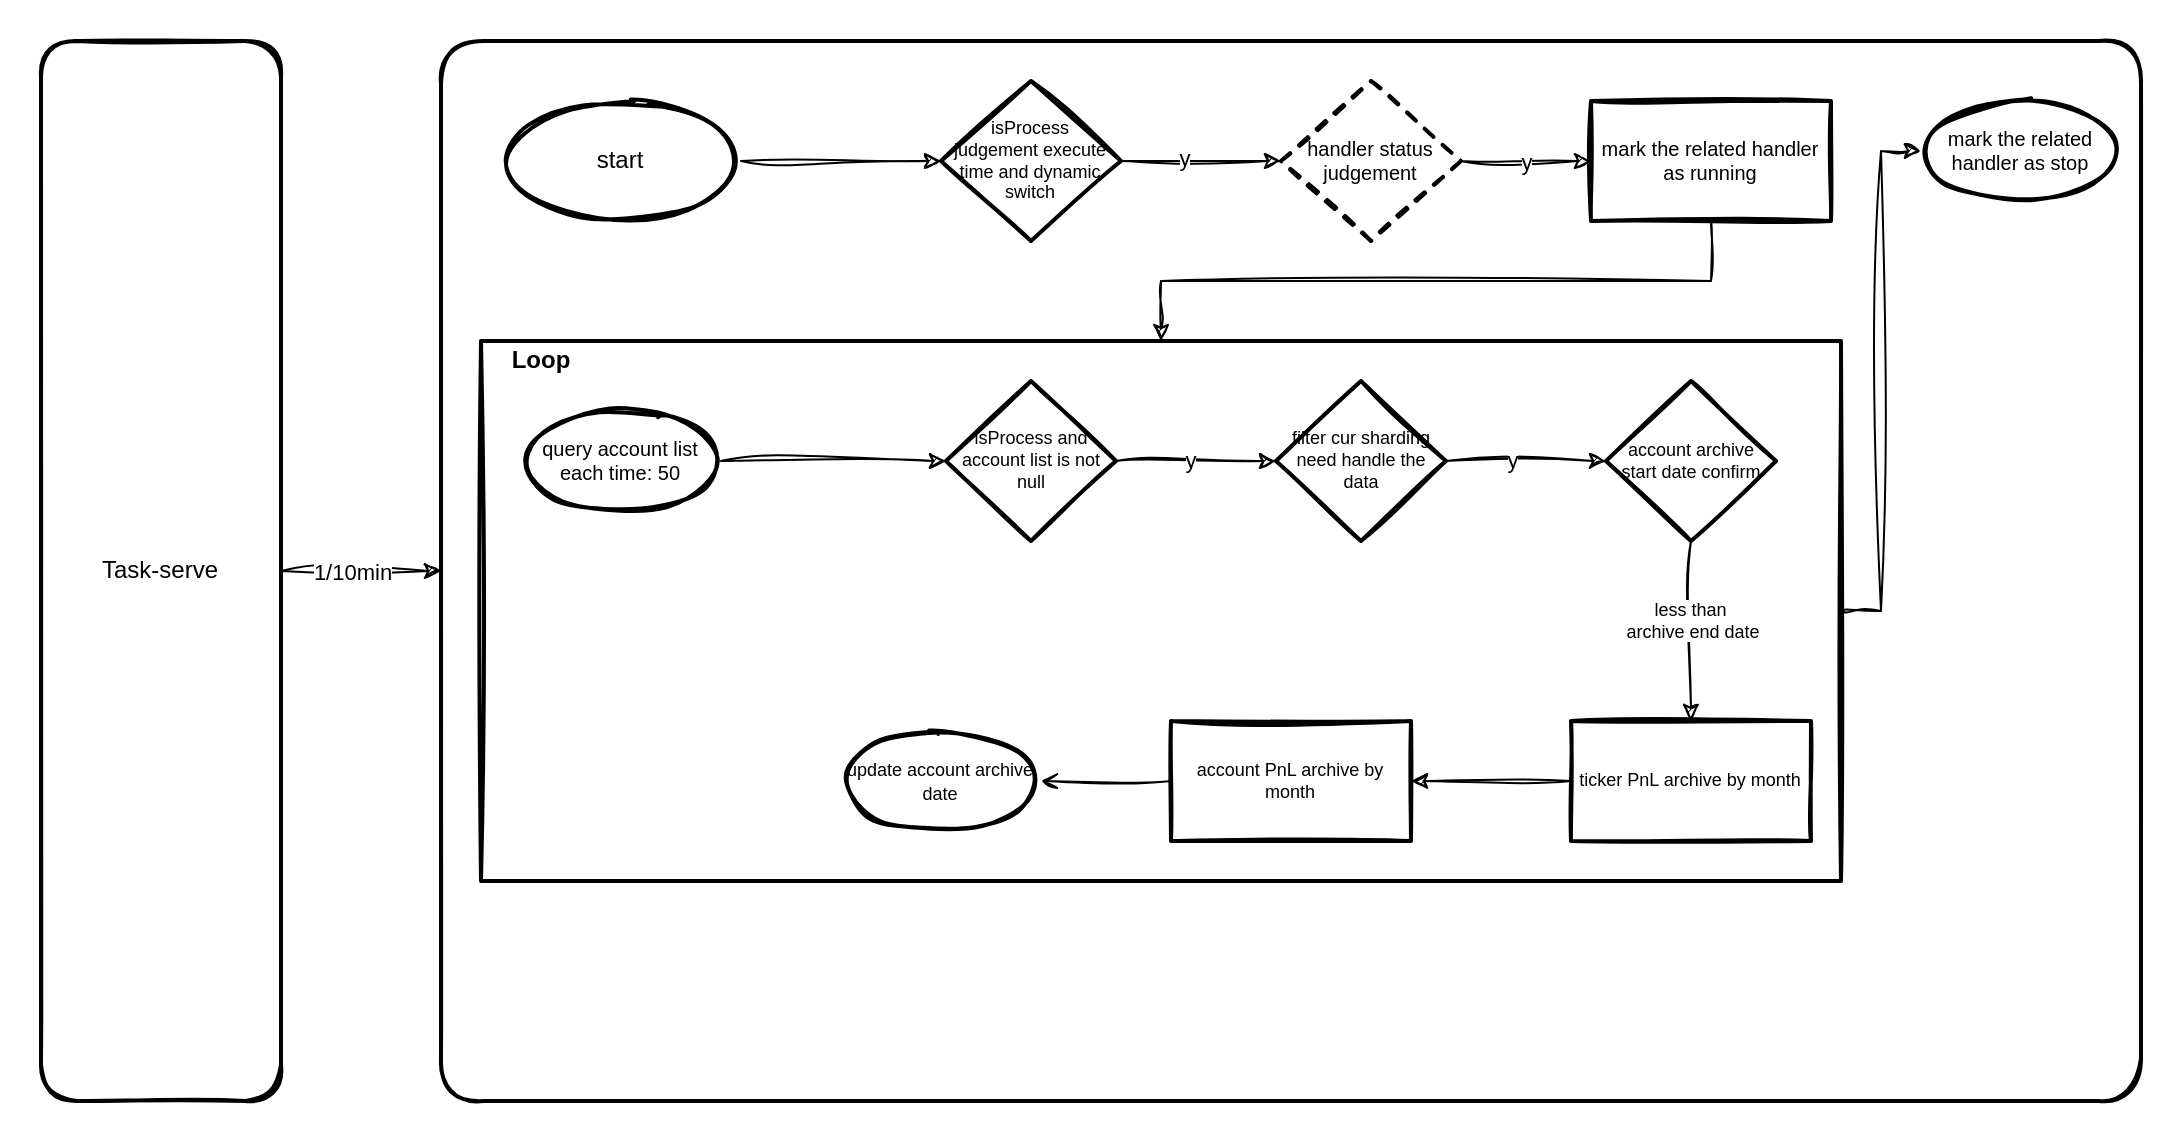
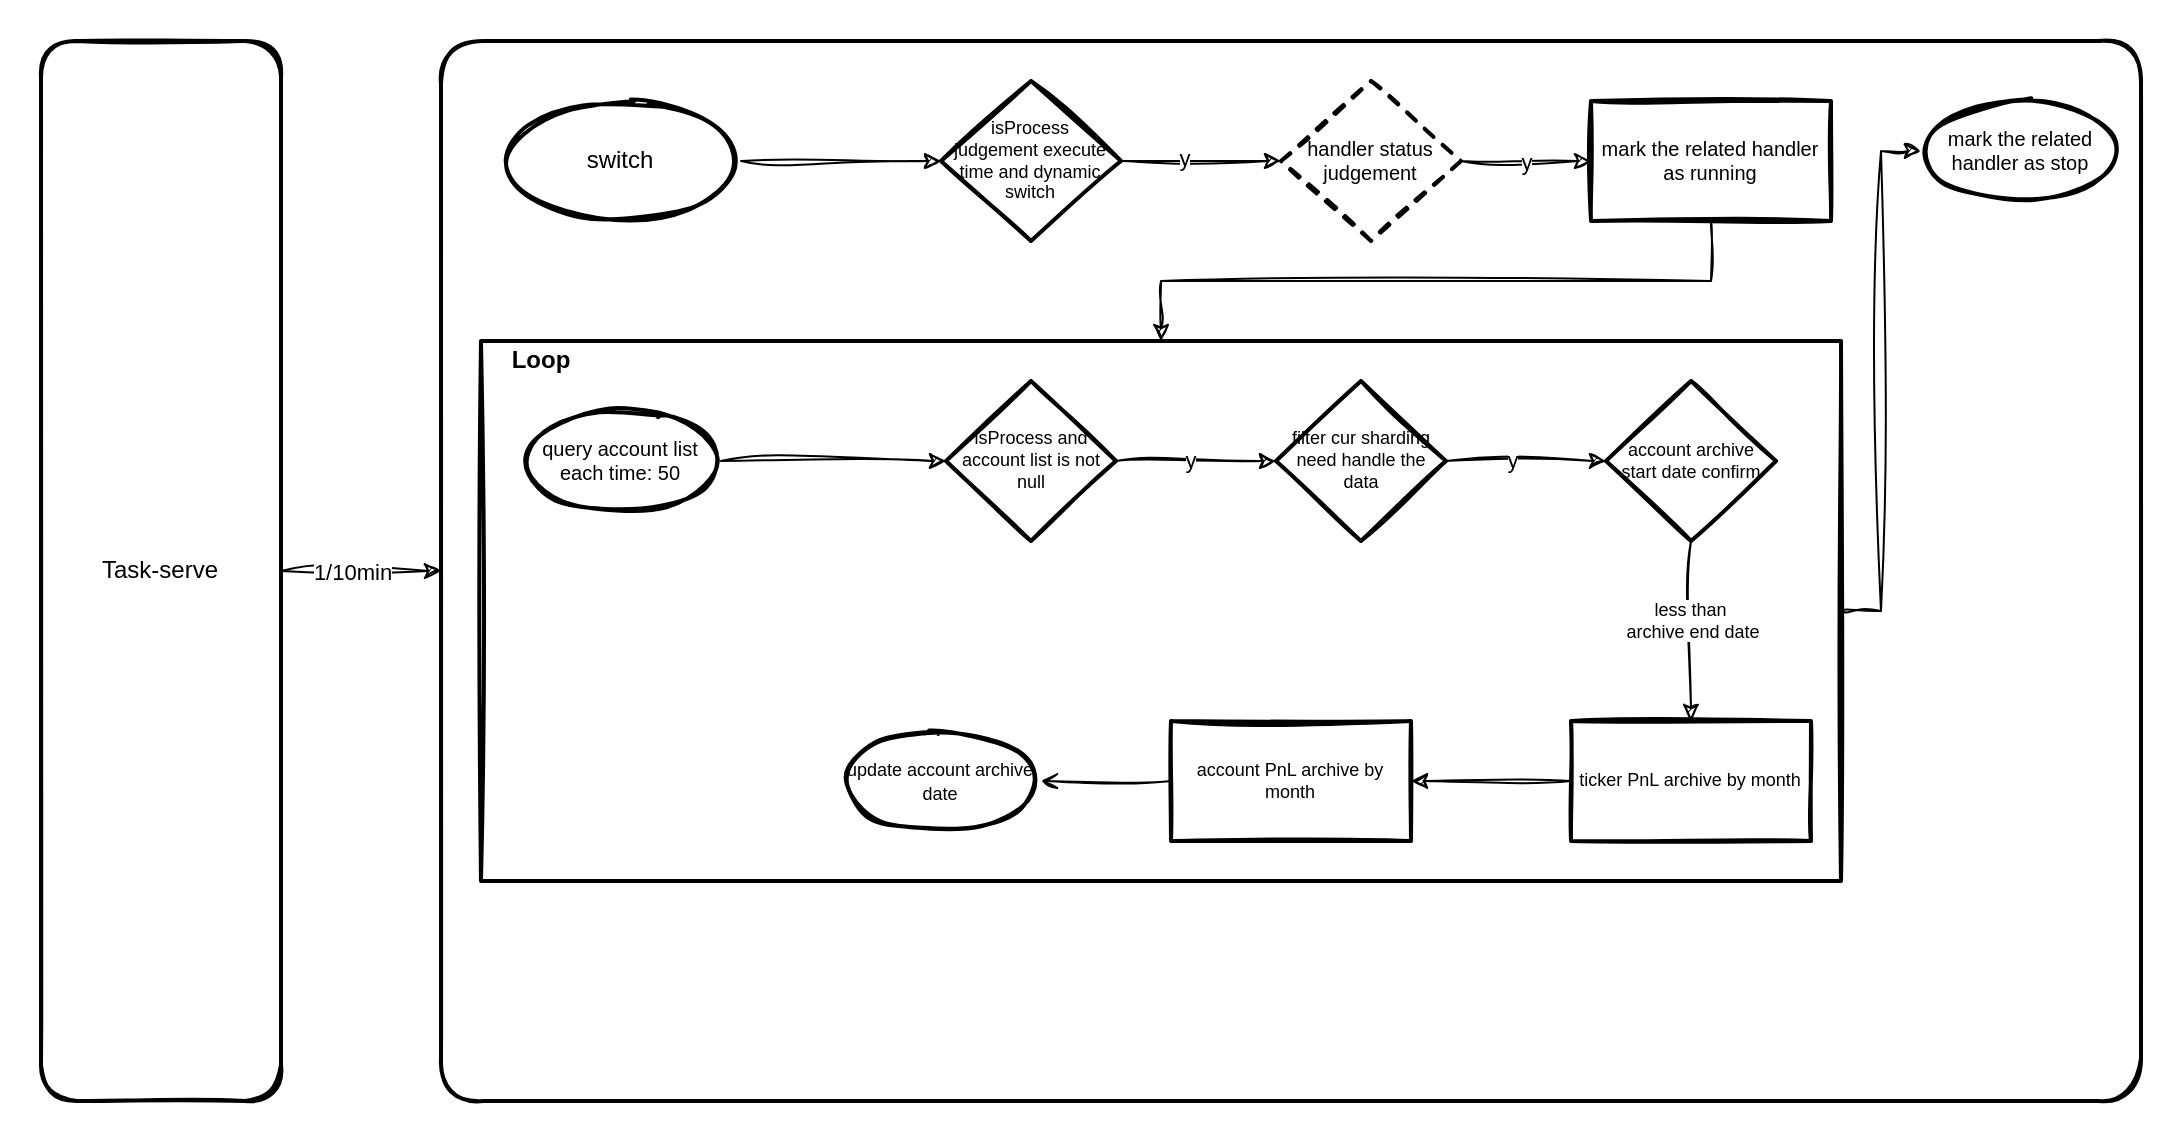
(621, 161) -> (621, 161)
